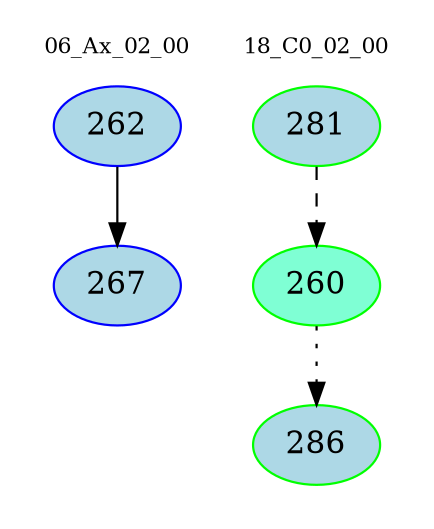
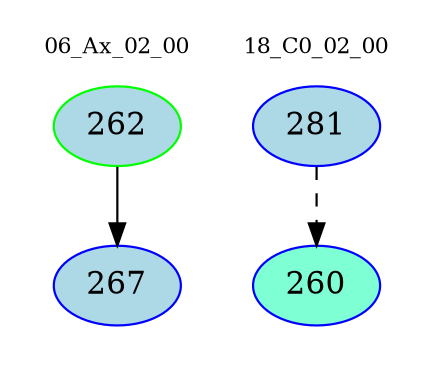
(117, 126) -> (117, 126)
(317, 126) -> (317, 126)
(317, 286) -> (317, 286)
(317, 445) -> none
